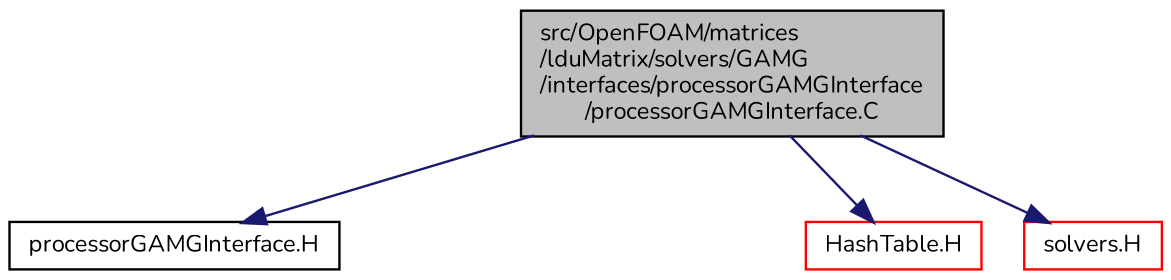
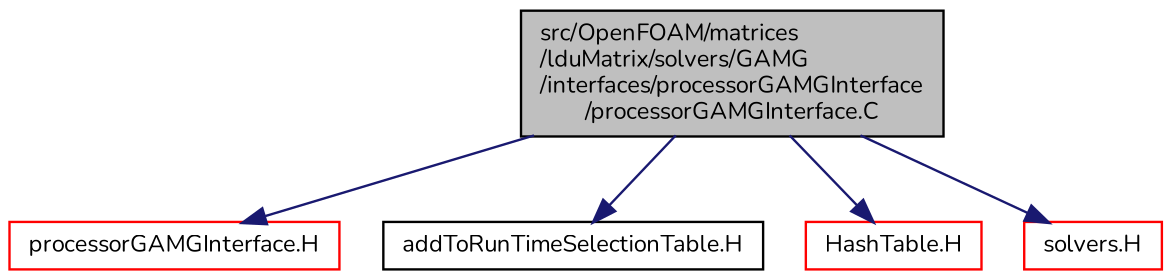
(174, 246) -> (174, 246)
none -> (573, 246)
